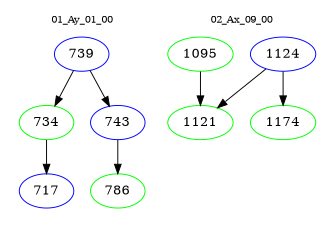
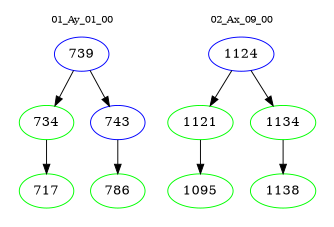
(200, 84) -> (200, 152)
(283, 123) -> (283, 123)
(47, 191) -> (47, 191)
none -> (283, 191)
